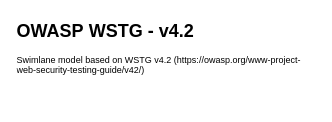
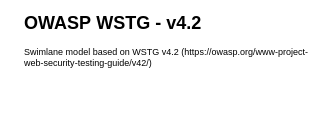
(165, 60) -> (173, 53)
